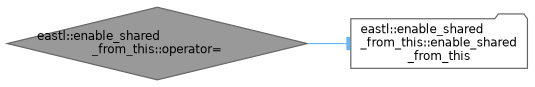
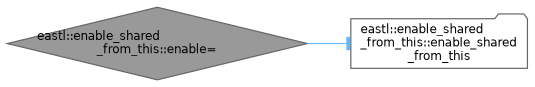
(157, 44) -> (157, 44)
